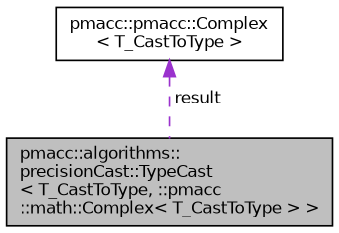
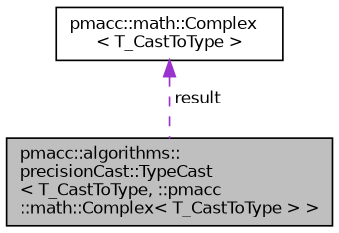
(170, 34) -> (170, 34)
